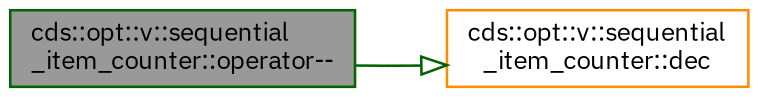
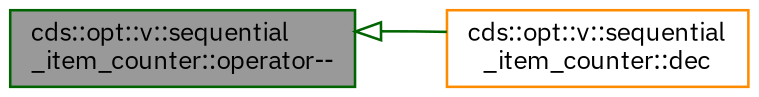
(388, 66) -> (414, 31)
